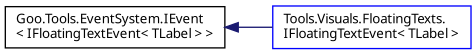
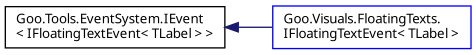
(372, 27) -> (372, 27)
